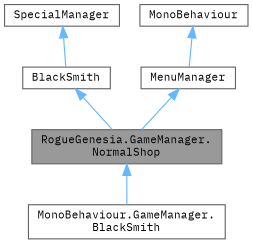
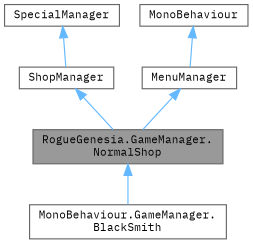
(67, 78) -> (67, 78)
